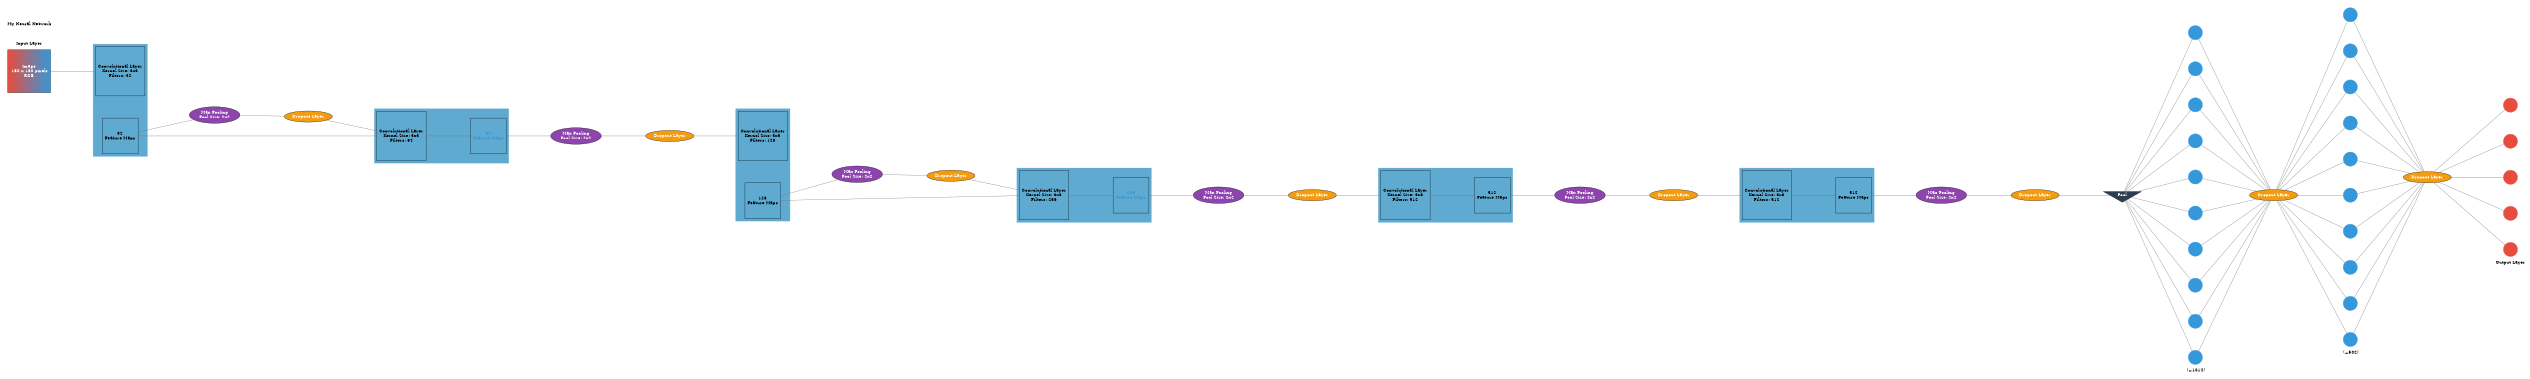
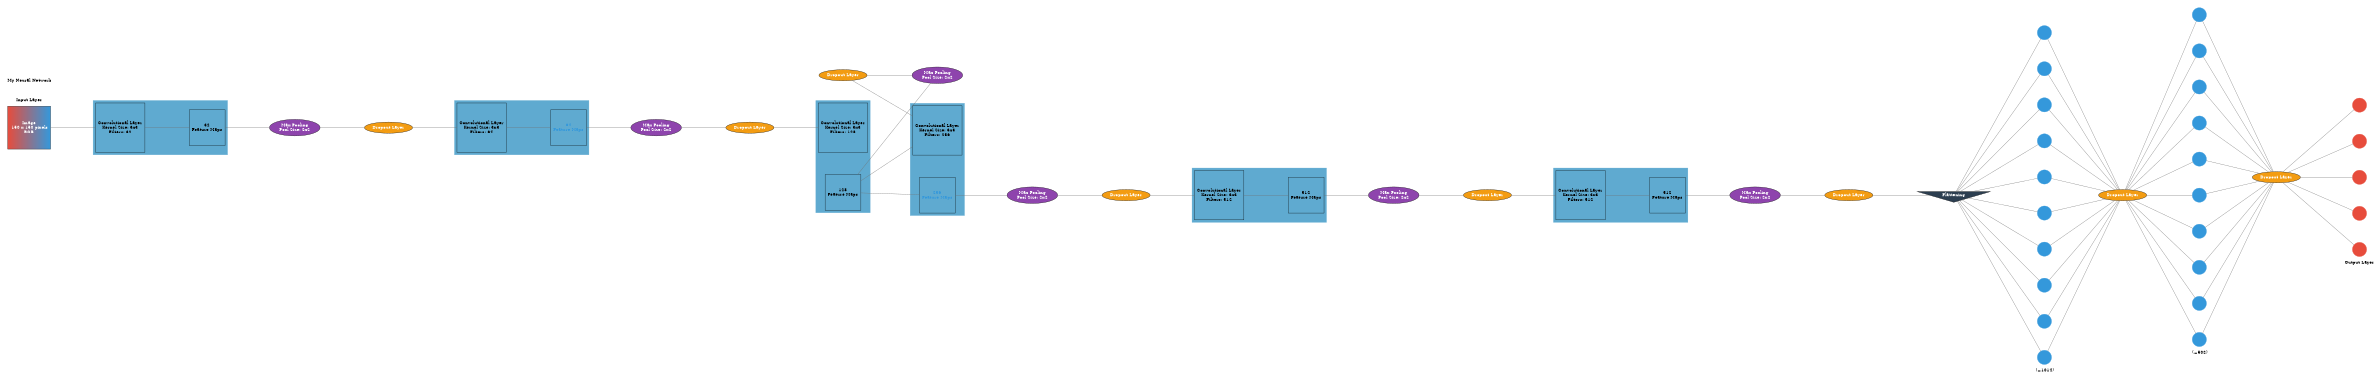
(257, 136) -> (167, 128)
(1091, 195) -> (890, 194)
(2122, 195) -> (1954, 195)
